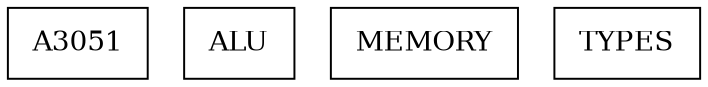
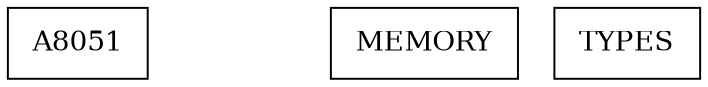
(78, 43) -> (78, 43)
(239, 43) -> none
